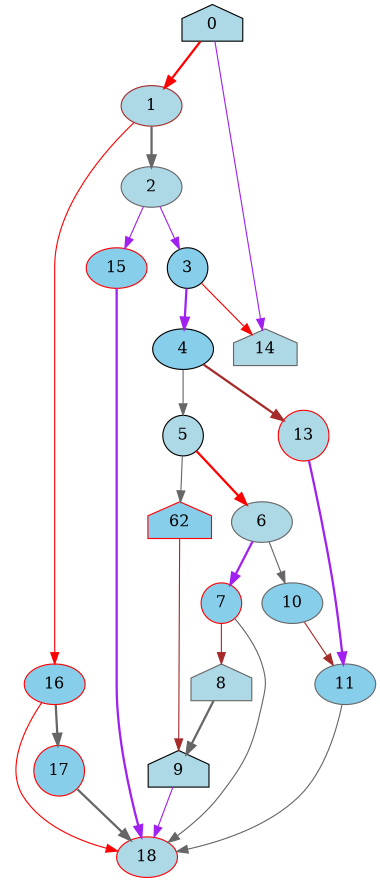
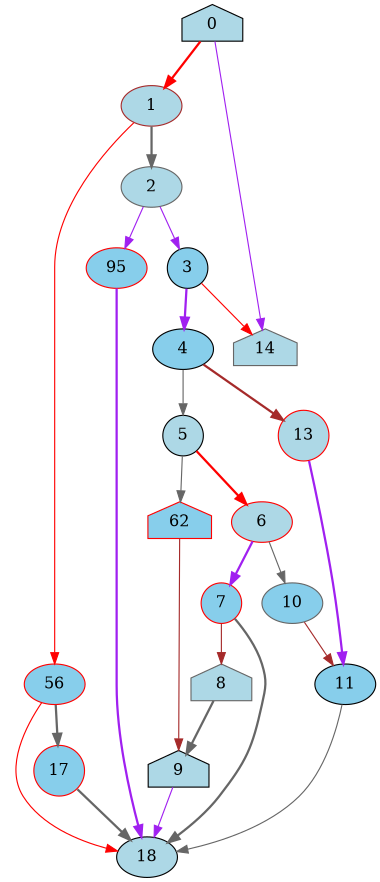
(117, 268) -> (117, 268)
(262, 522) -> (262, 522)
(55, 684) -> (55, 684)
(345, 684) -> (345, 684)
(254, 736) -> (254, 736)
(147, 857) -> (147, 857)
